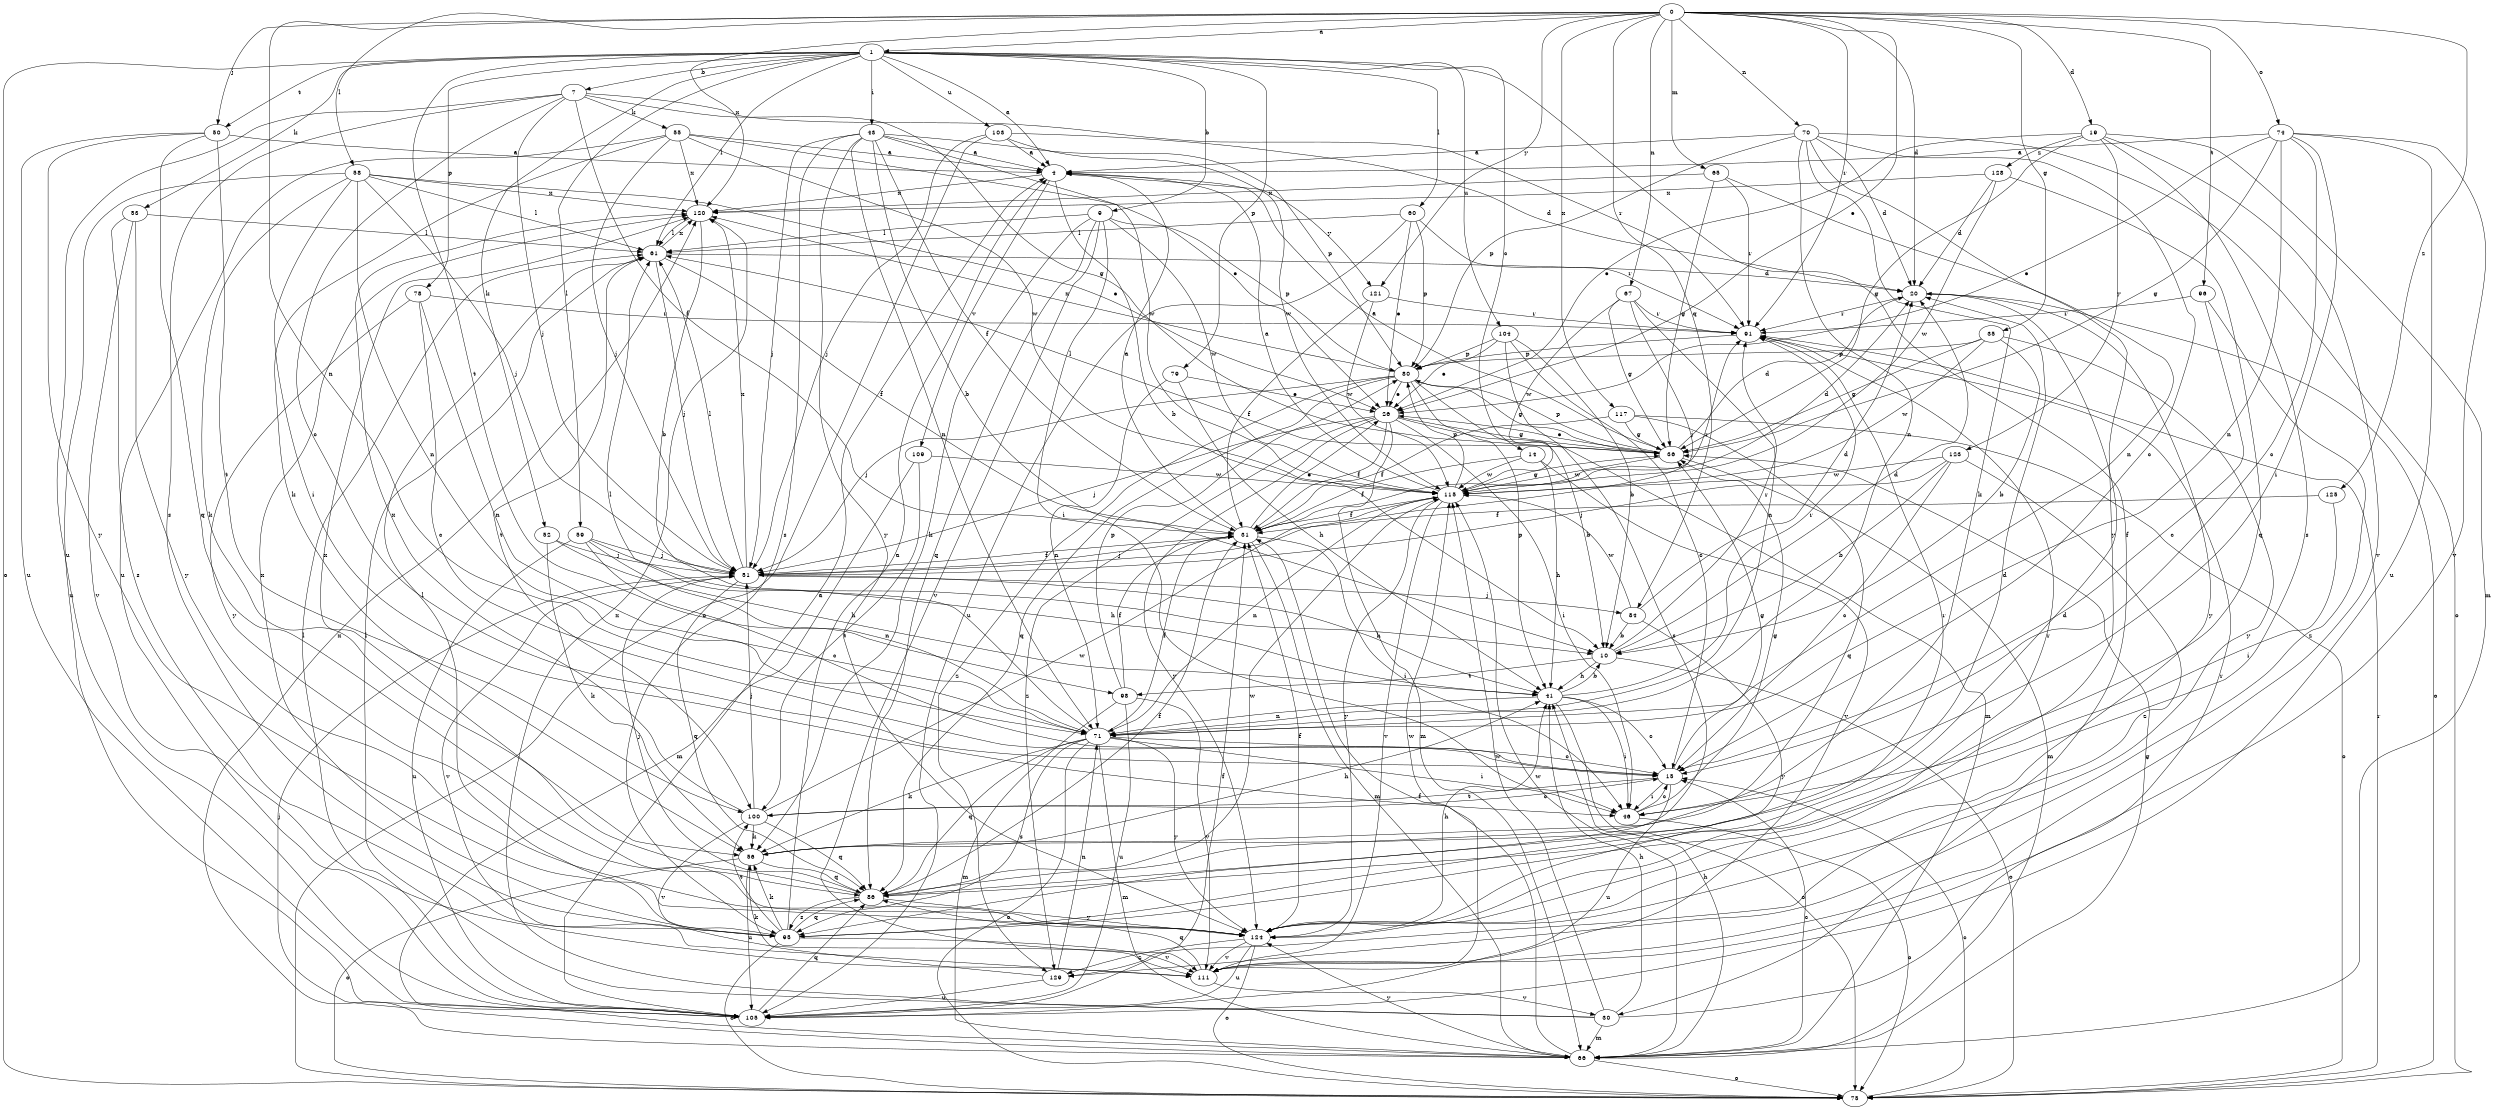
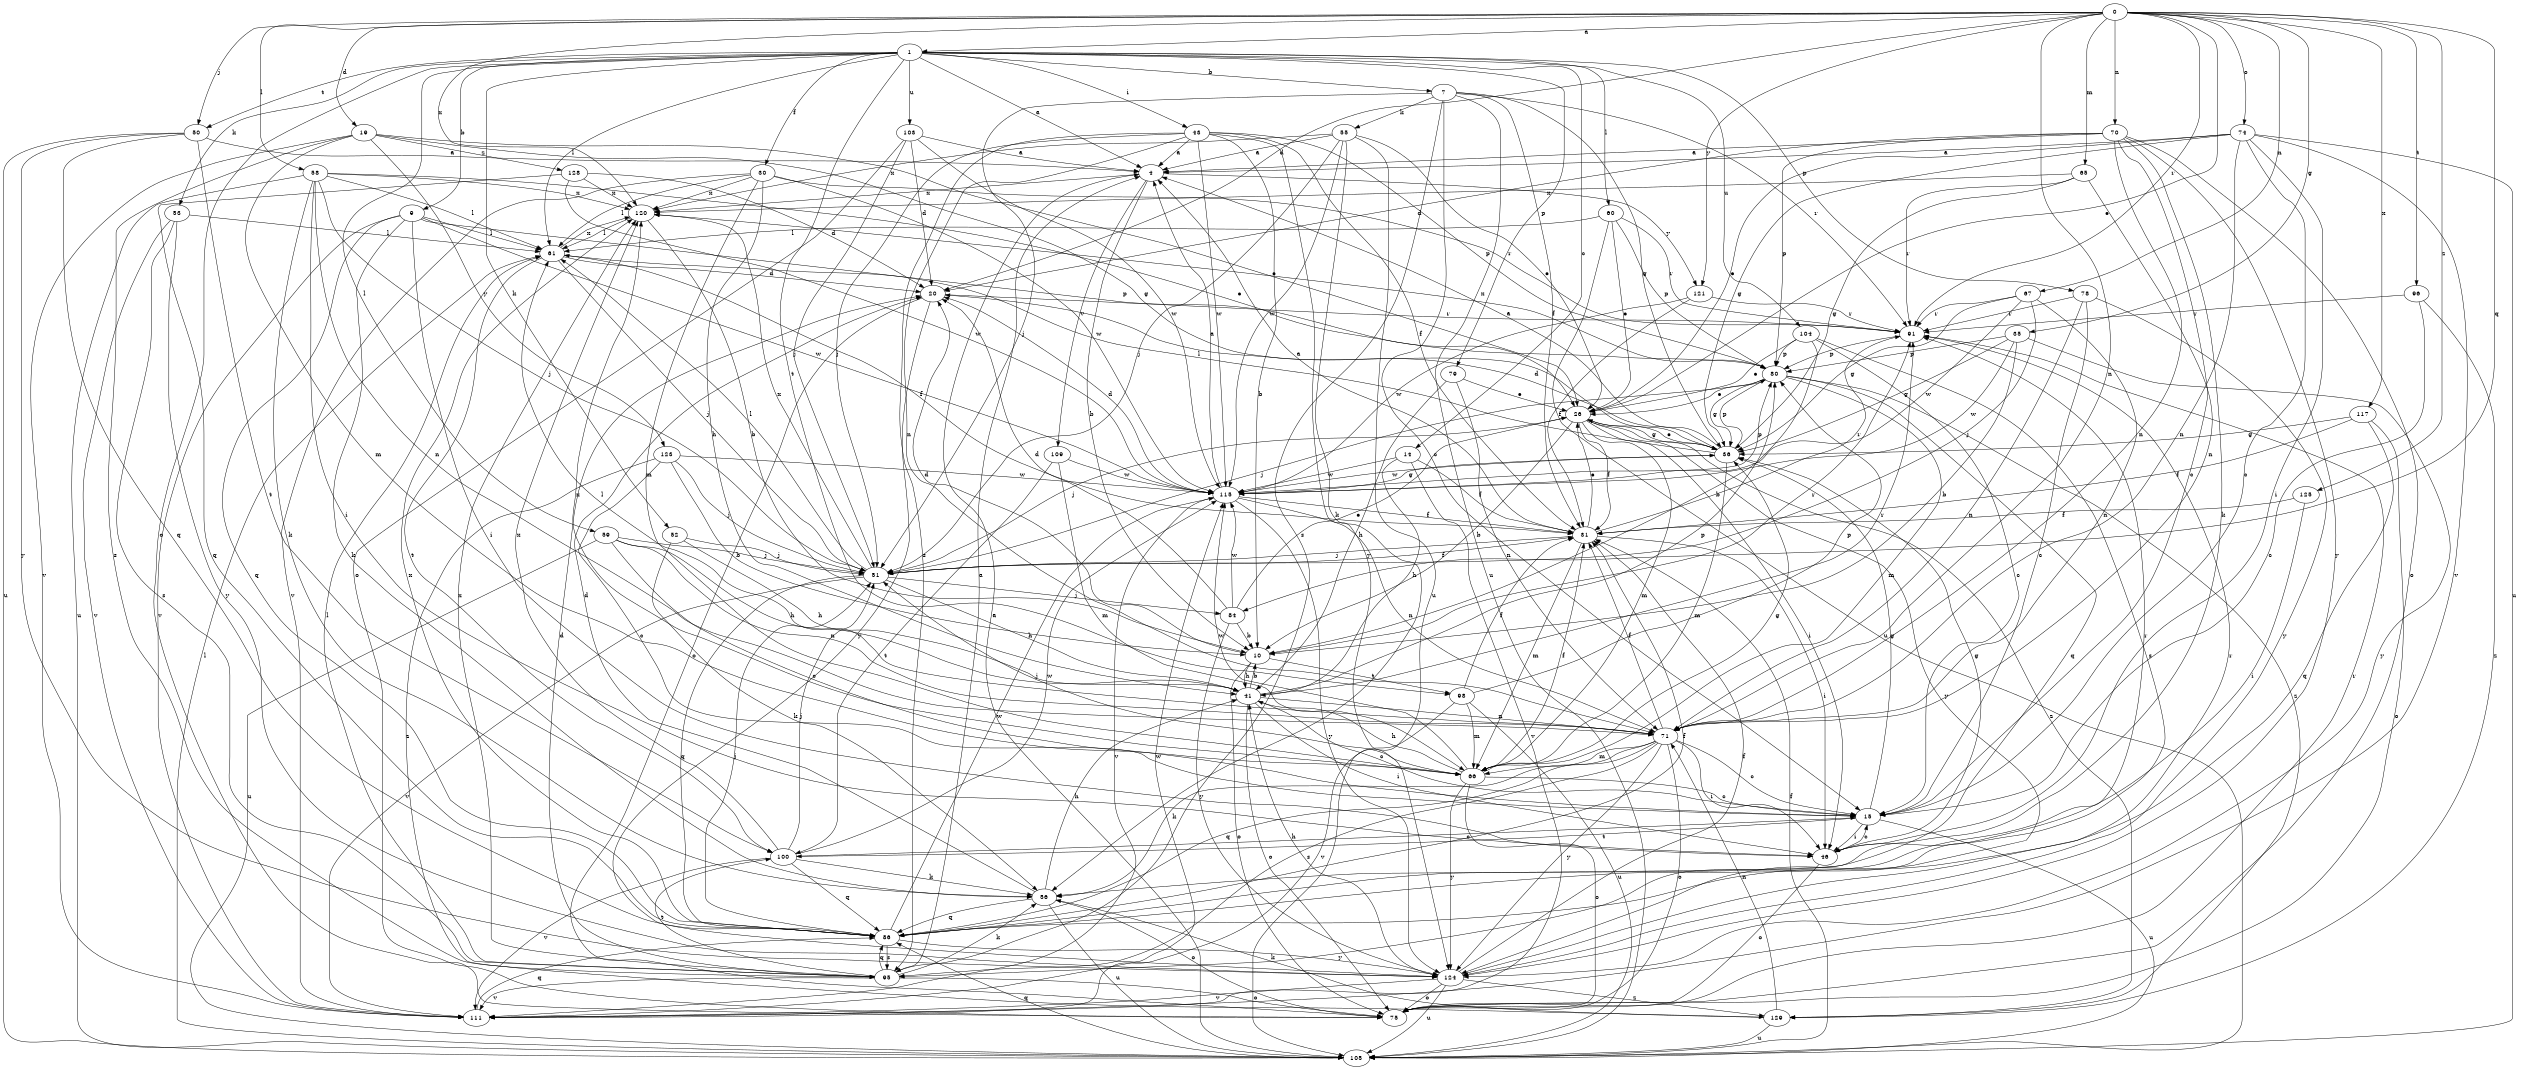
none -> (1381, 501)
(1518, 527) -> (1545, 593)
(1940, 890) -> none
(1403, 992) -> (286, 515)
